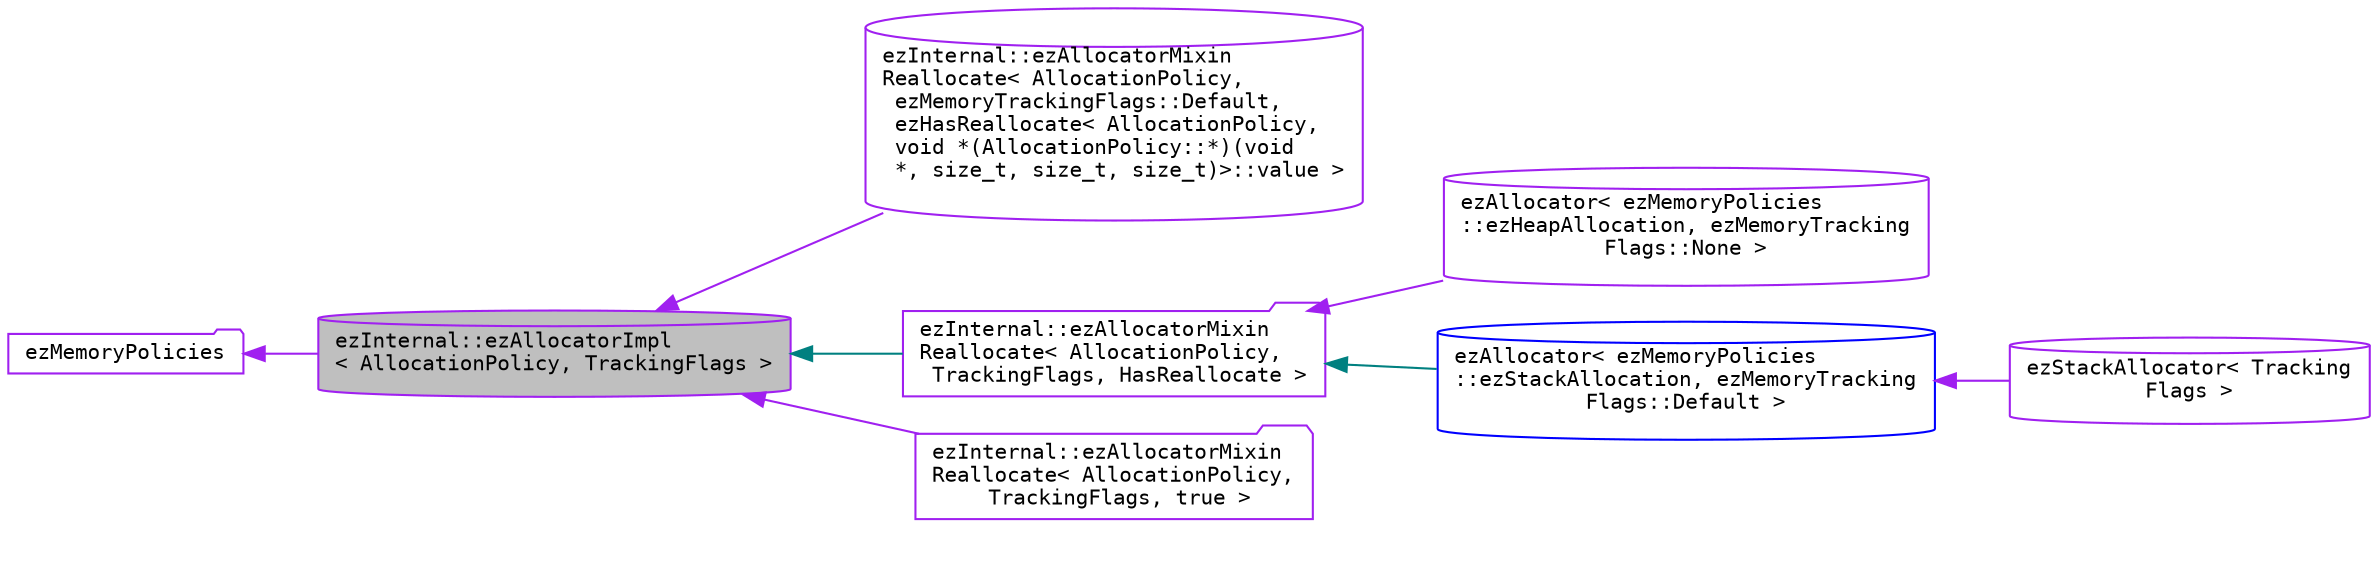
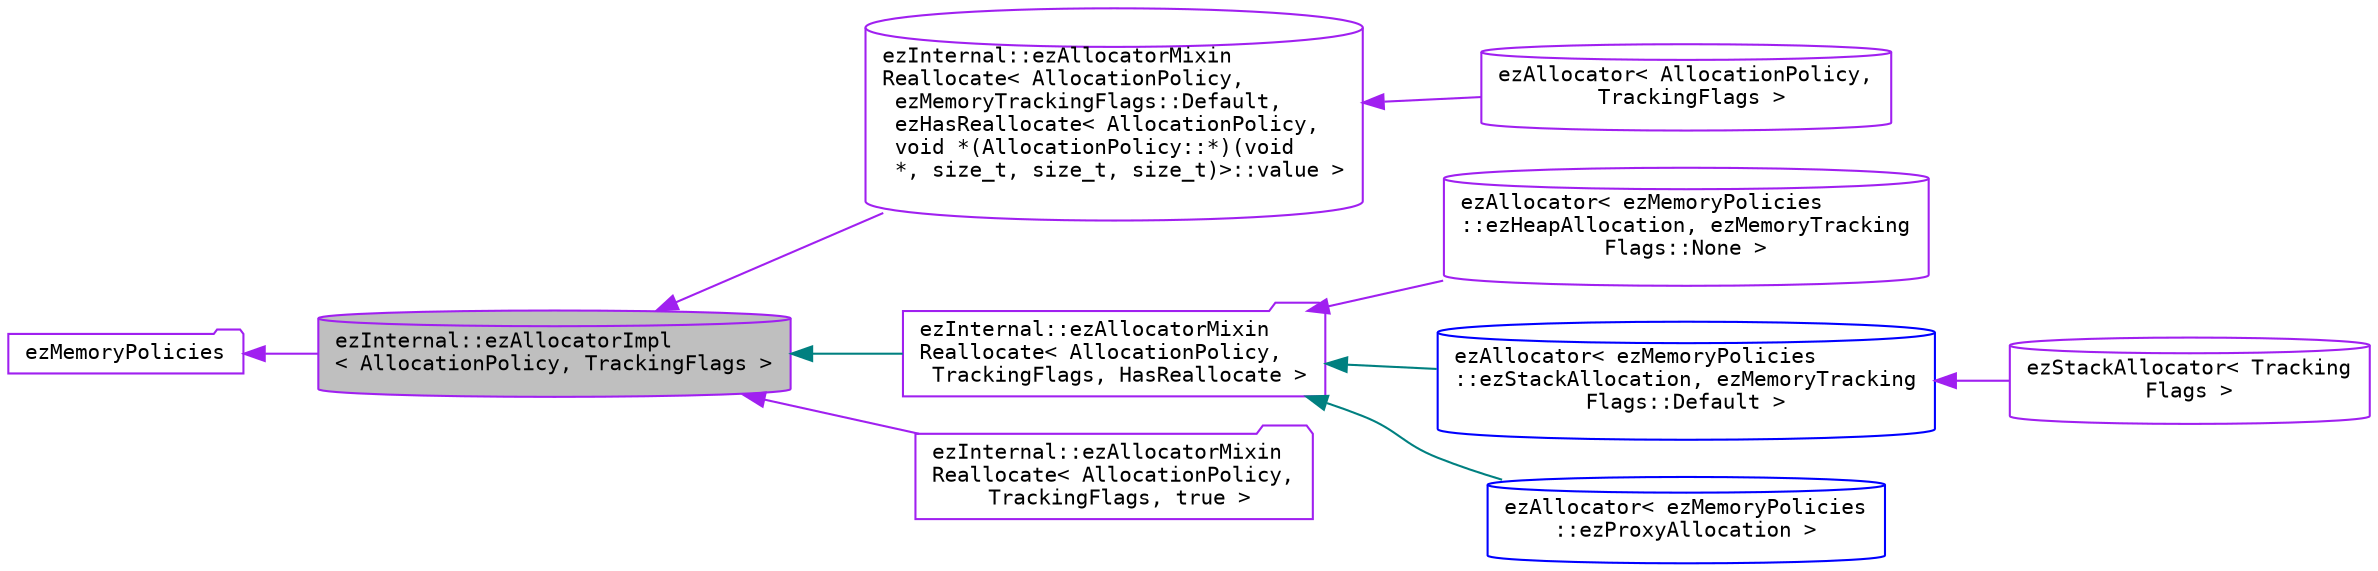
none -> (1686, 87)
none -> (1686, 520)
